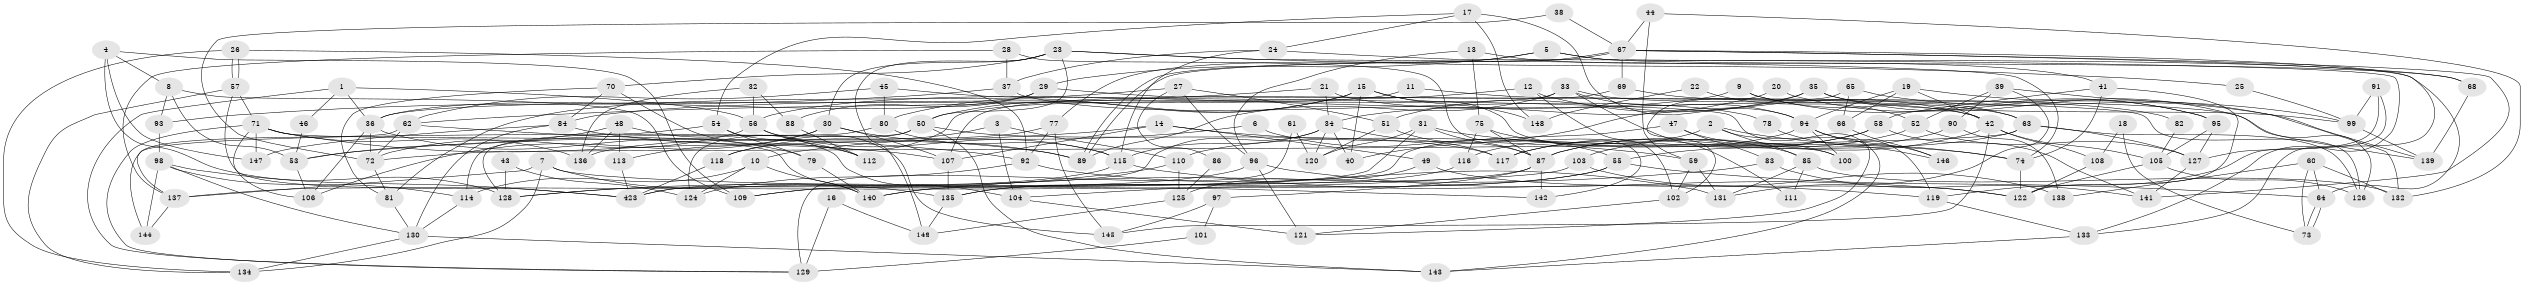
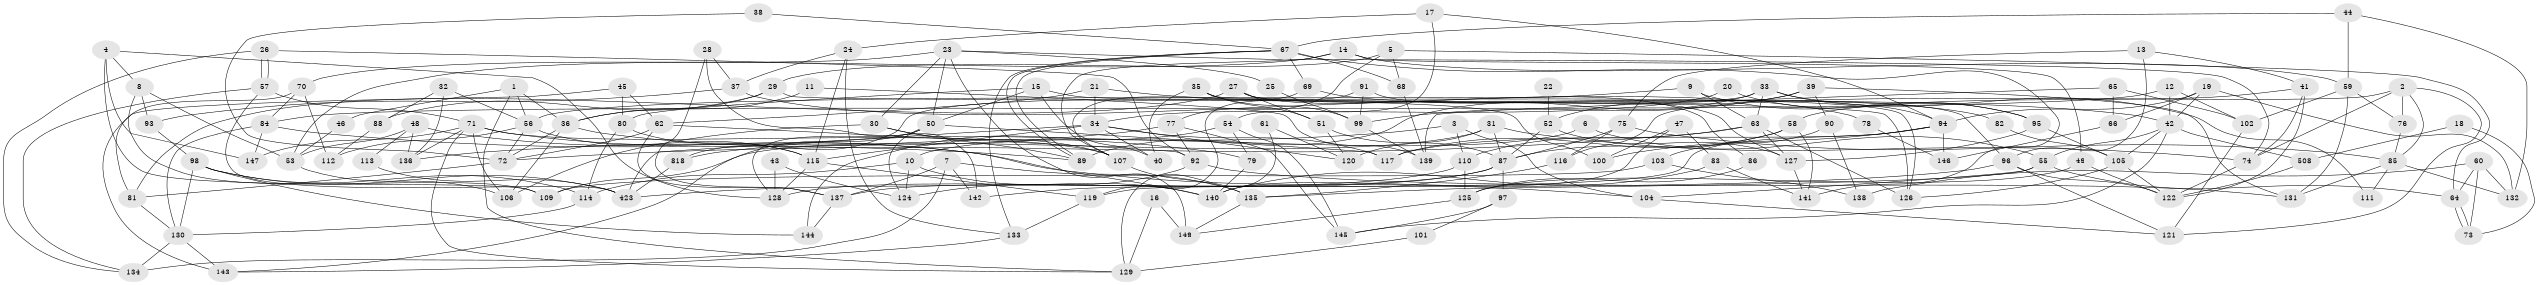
(1538, 124) -> none
none -> (2403, 124)
(725, 146) -> none
(717, 161) -> (678, 161)
(2098, 161) -> (2305, 161)
